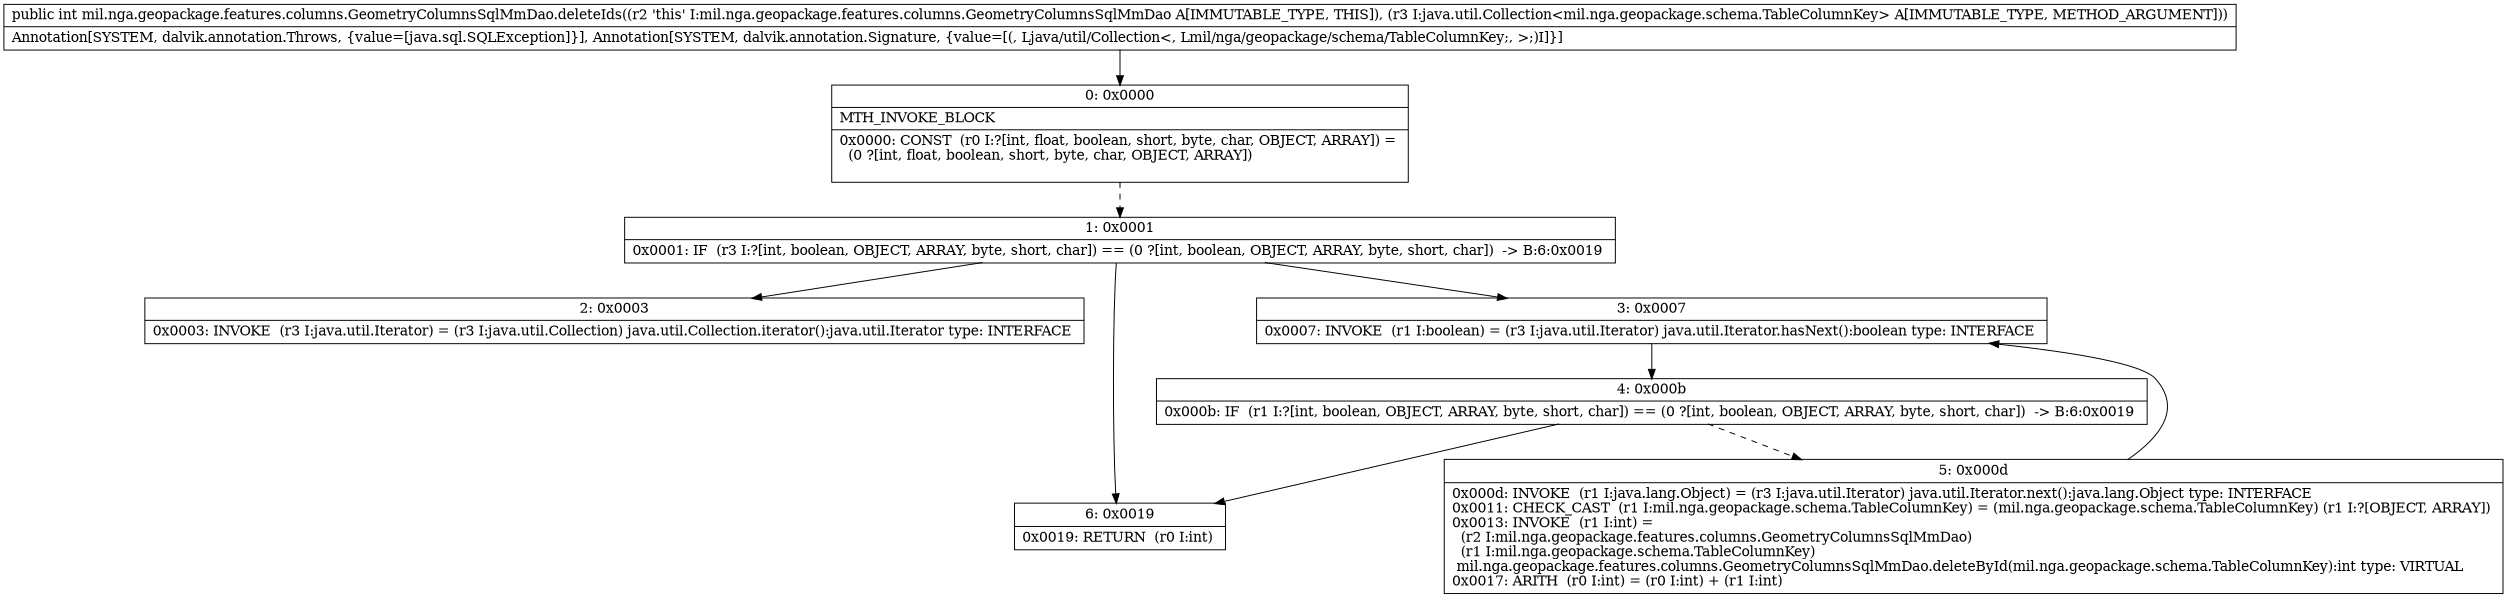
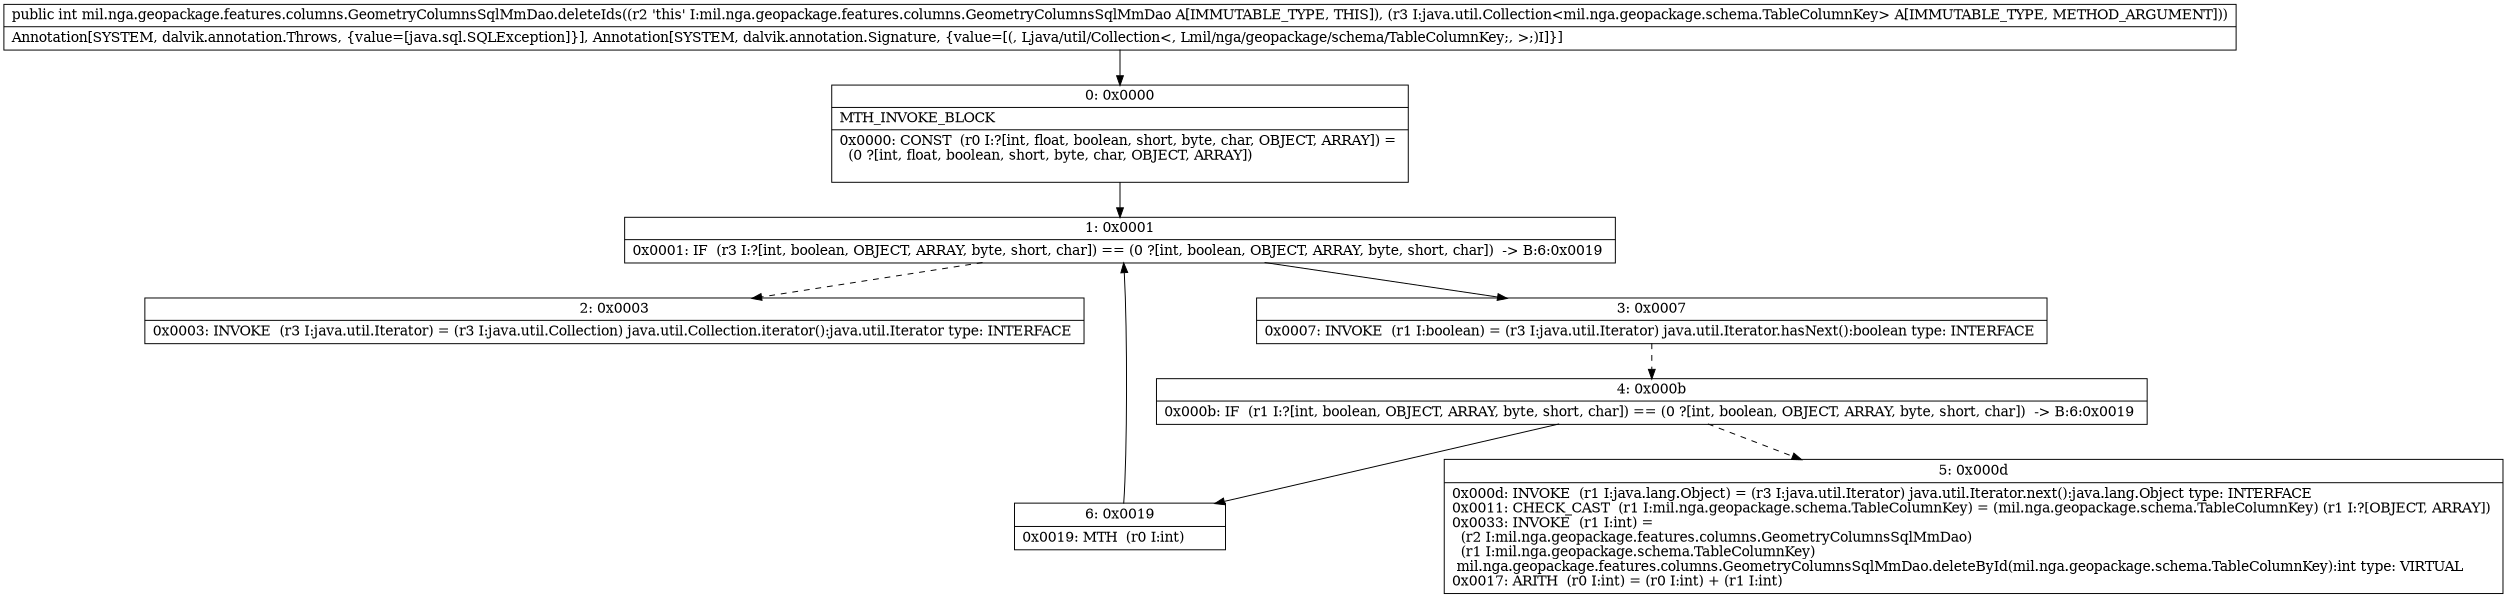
(1120, 195) -> (1120, 195)
(872, 280) -> (872, 280)
(1652, 356) -> (1652, 356)
(2128, 366) -> none
(1113, 378) -> (1127, 388)
(1555, 523) -> (1555, 523)
(1120, 538) -> (1106, 538)
